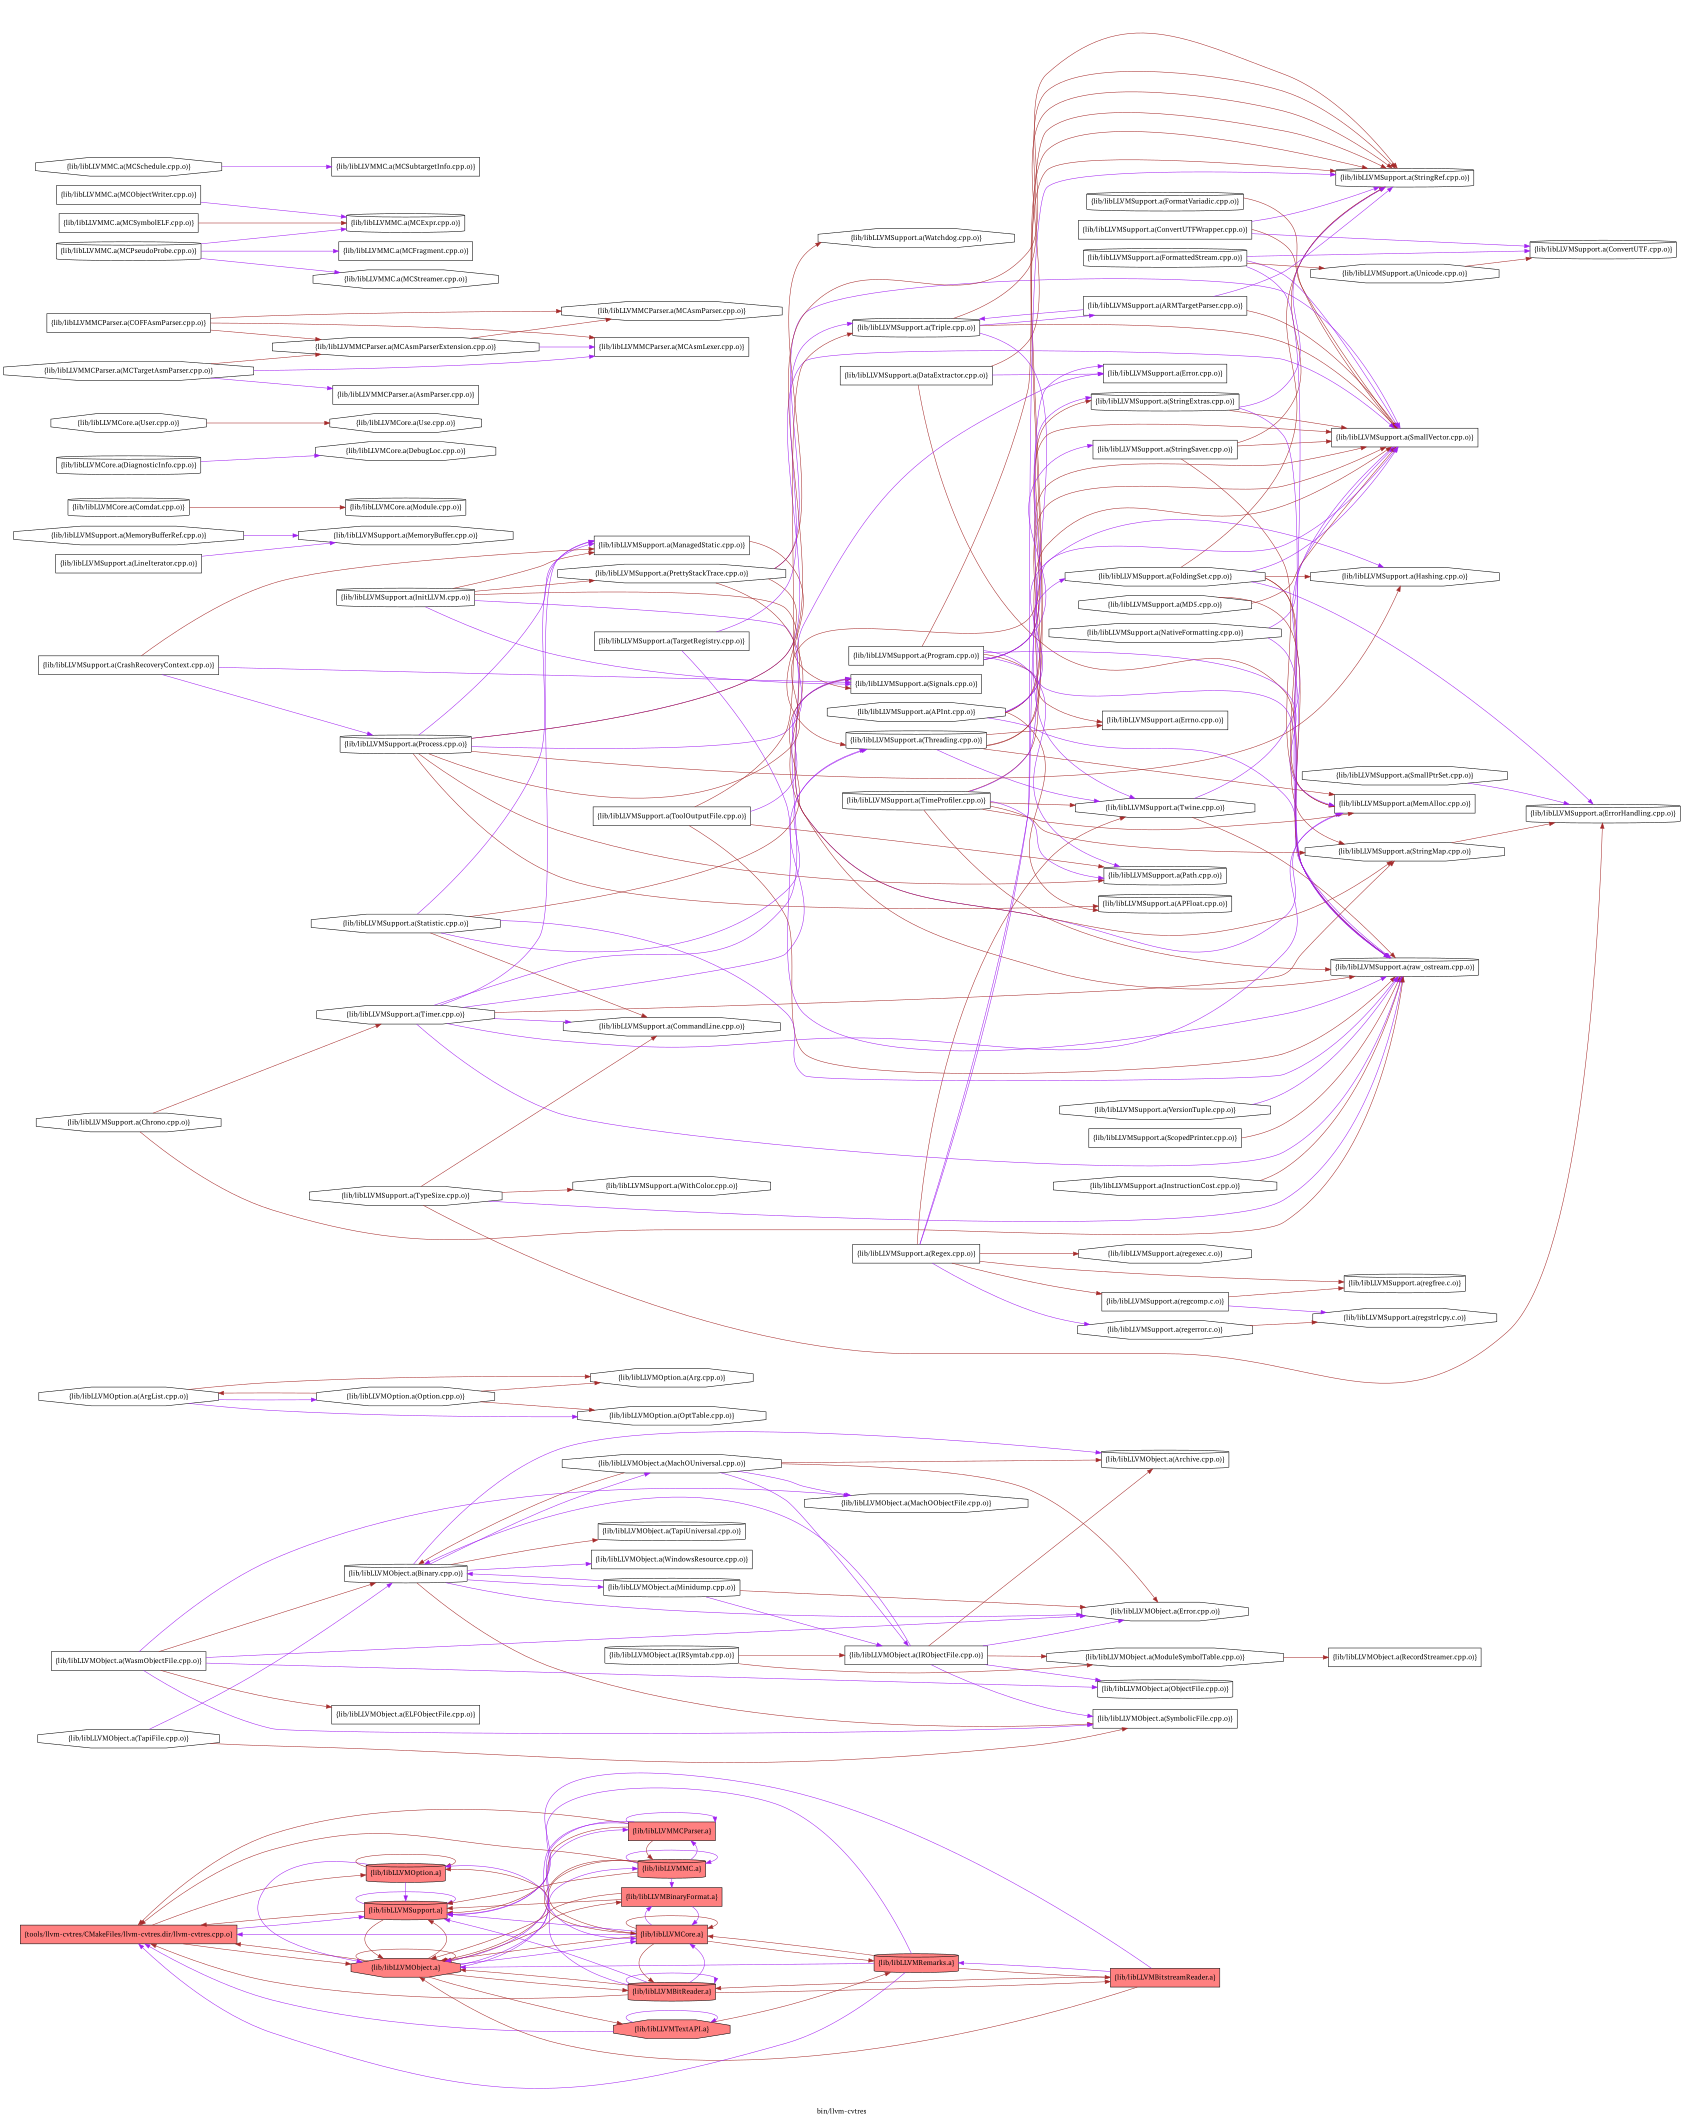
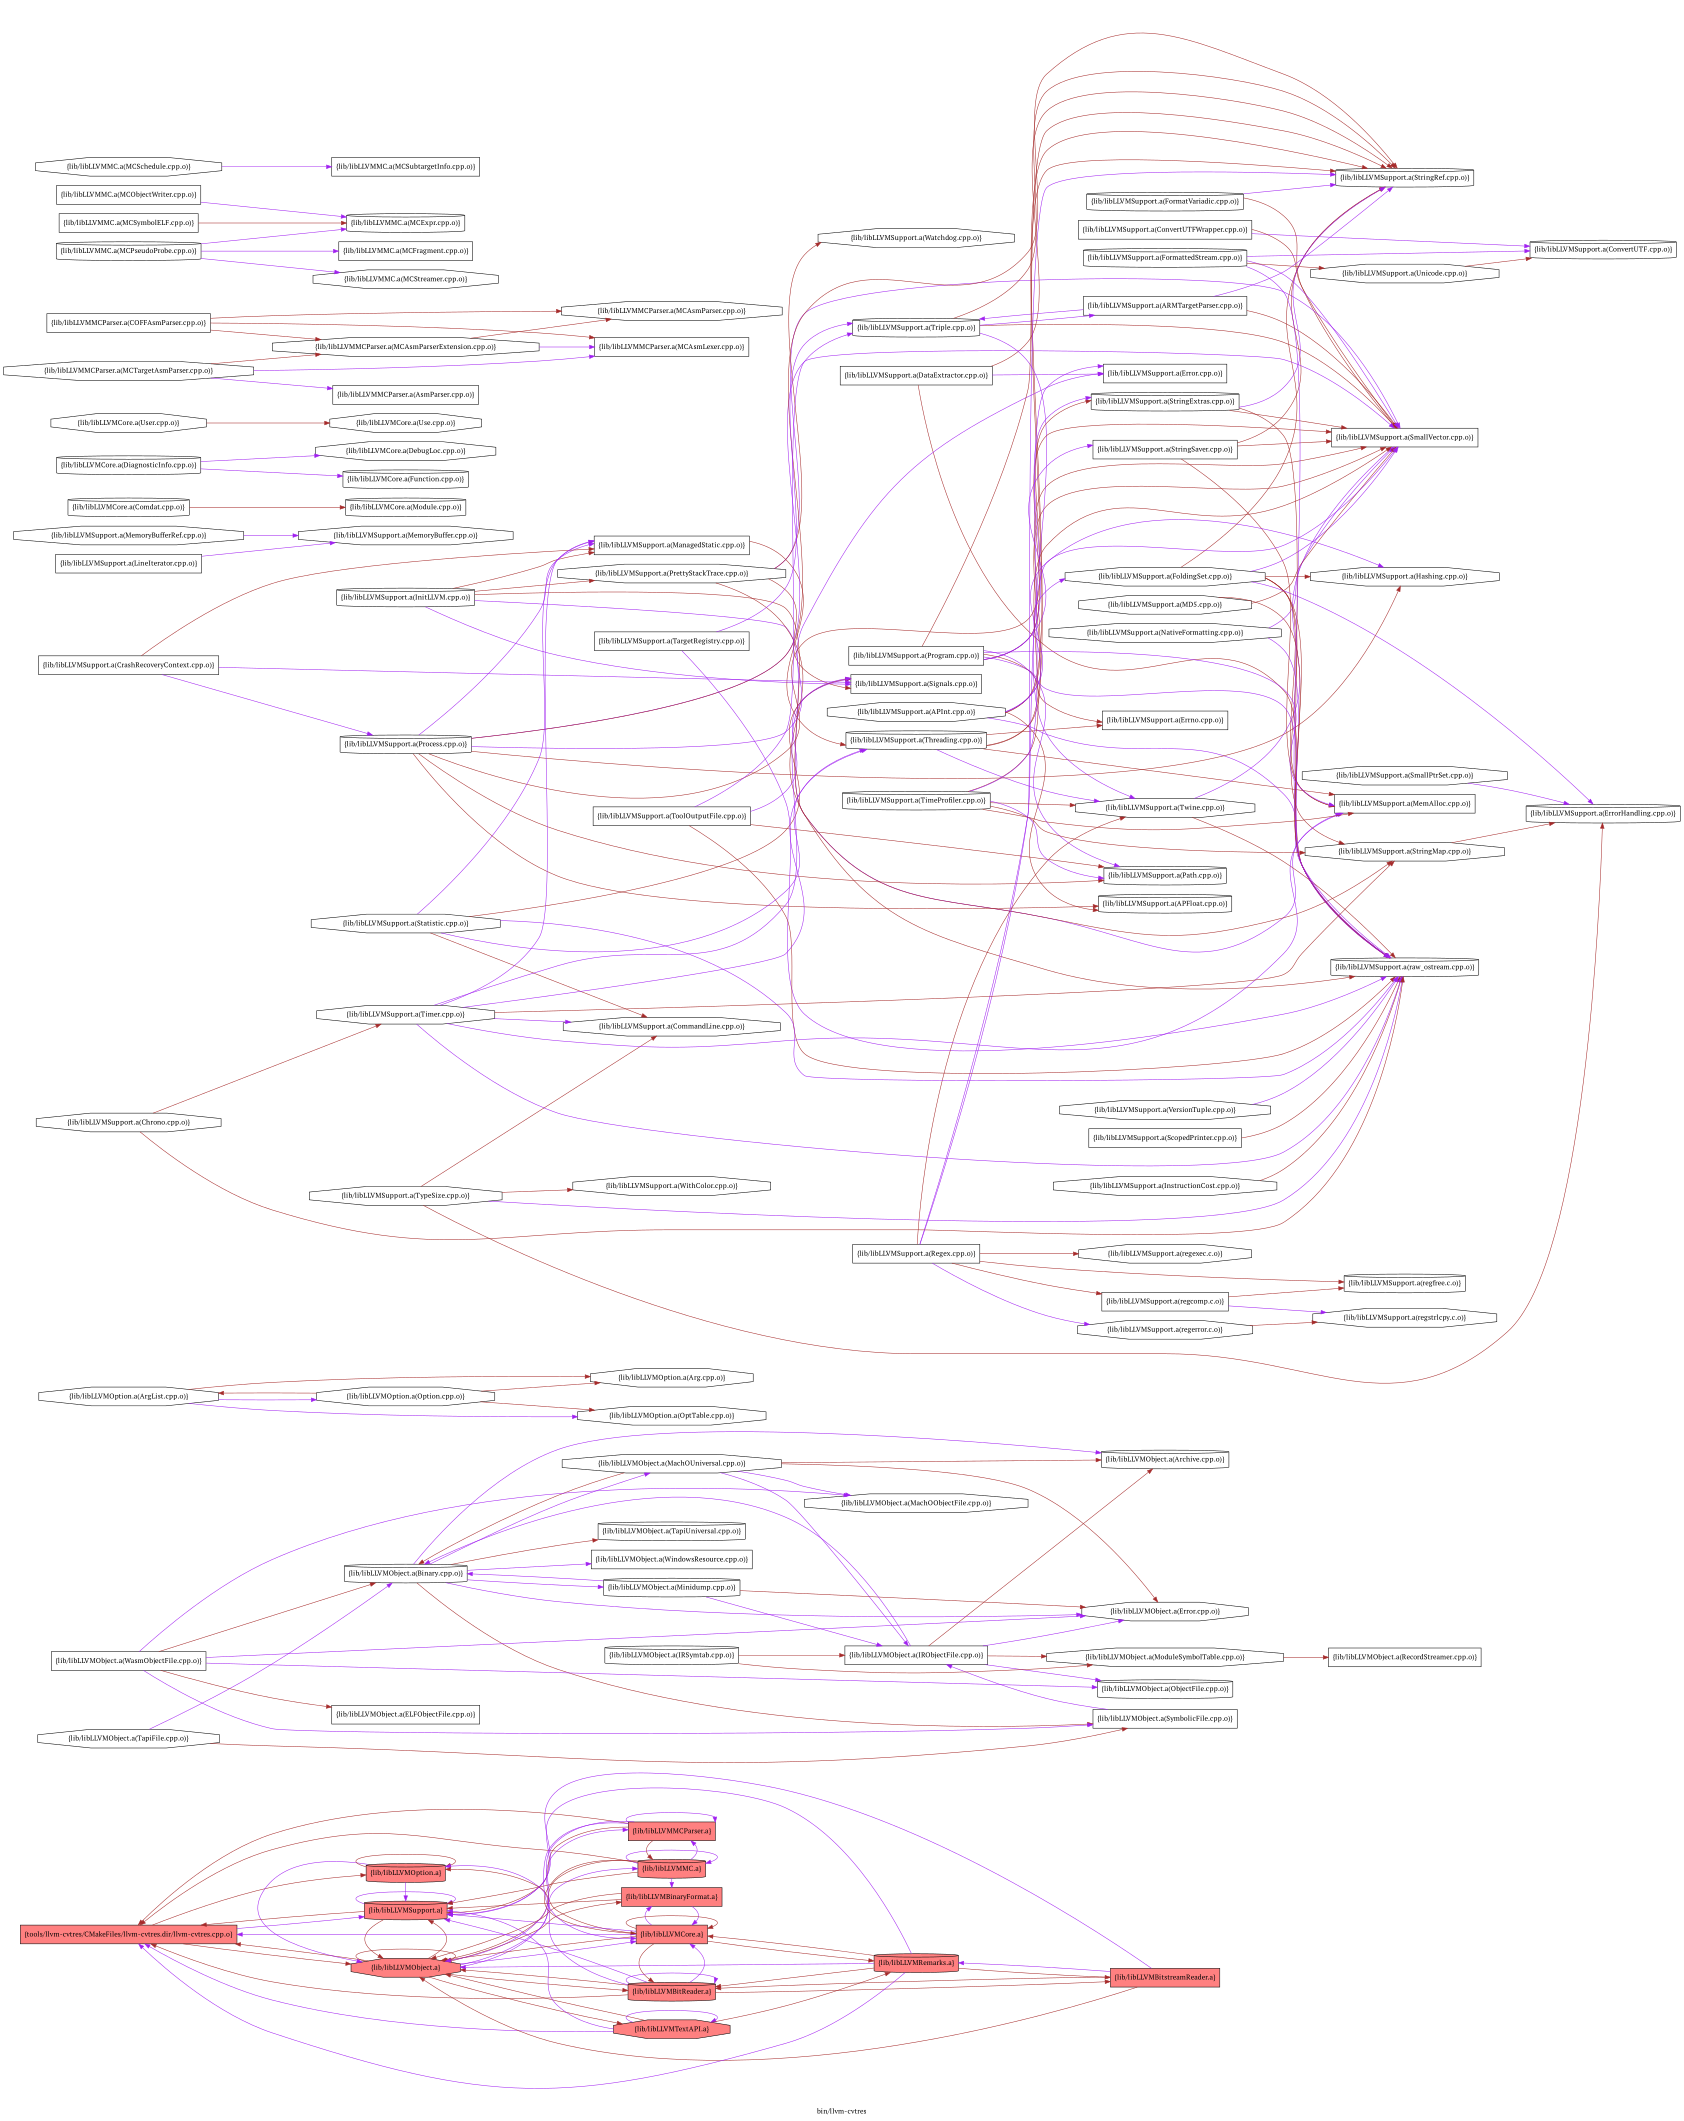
(1314, 208) -> (1287, 189)
none -> (406, 479)
(793, 581) -> (793, 581)
(1296, 685) -> (1296, 685)
(1103, 939) -> (1296, 777)
(1008, 1696) -> (1028, 1693)
none -> (547, 1959)
none -> (797, 1977)
none -> (562, 2002)
